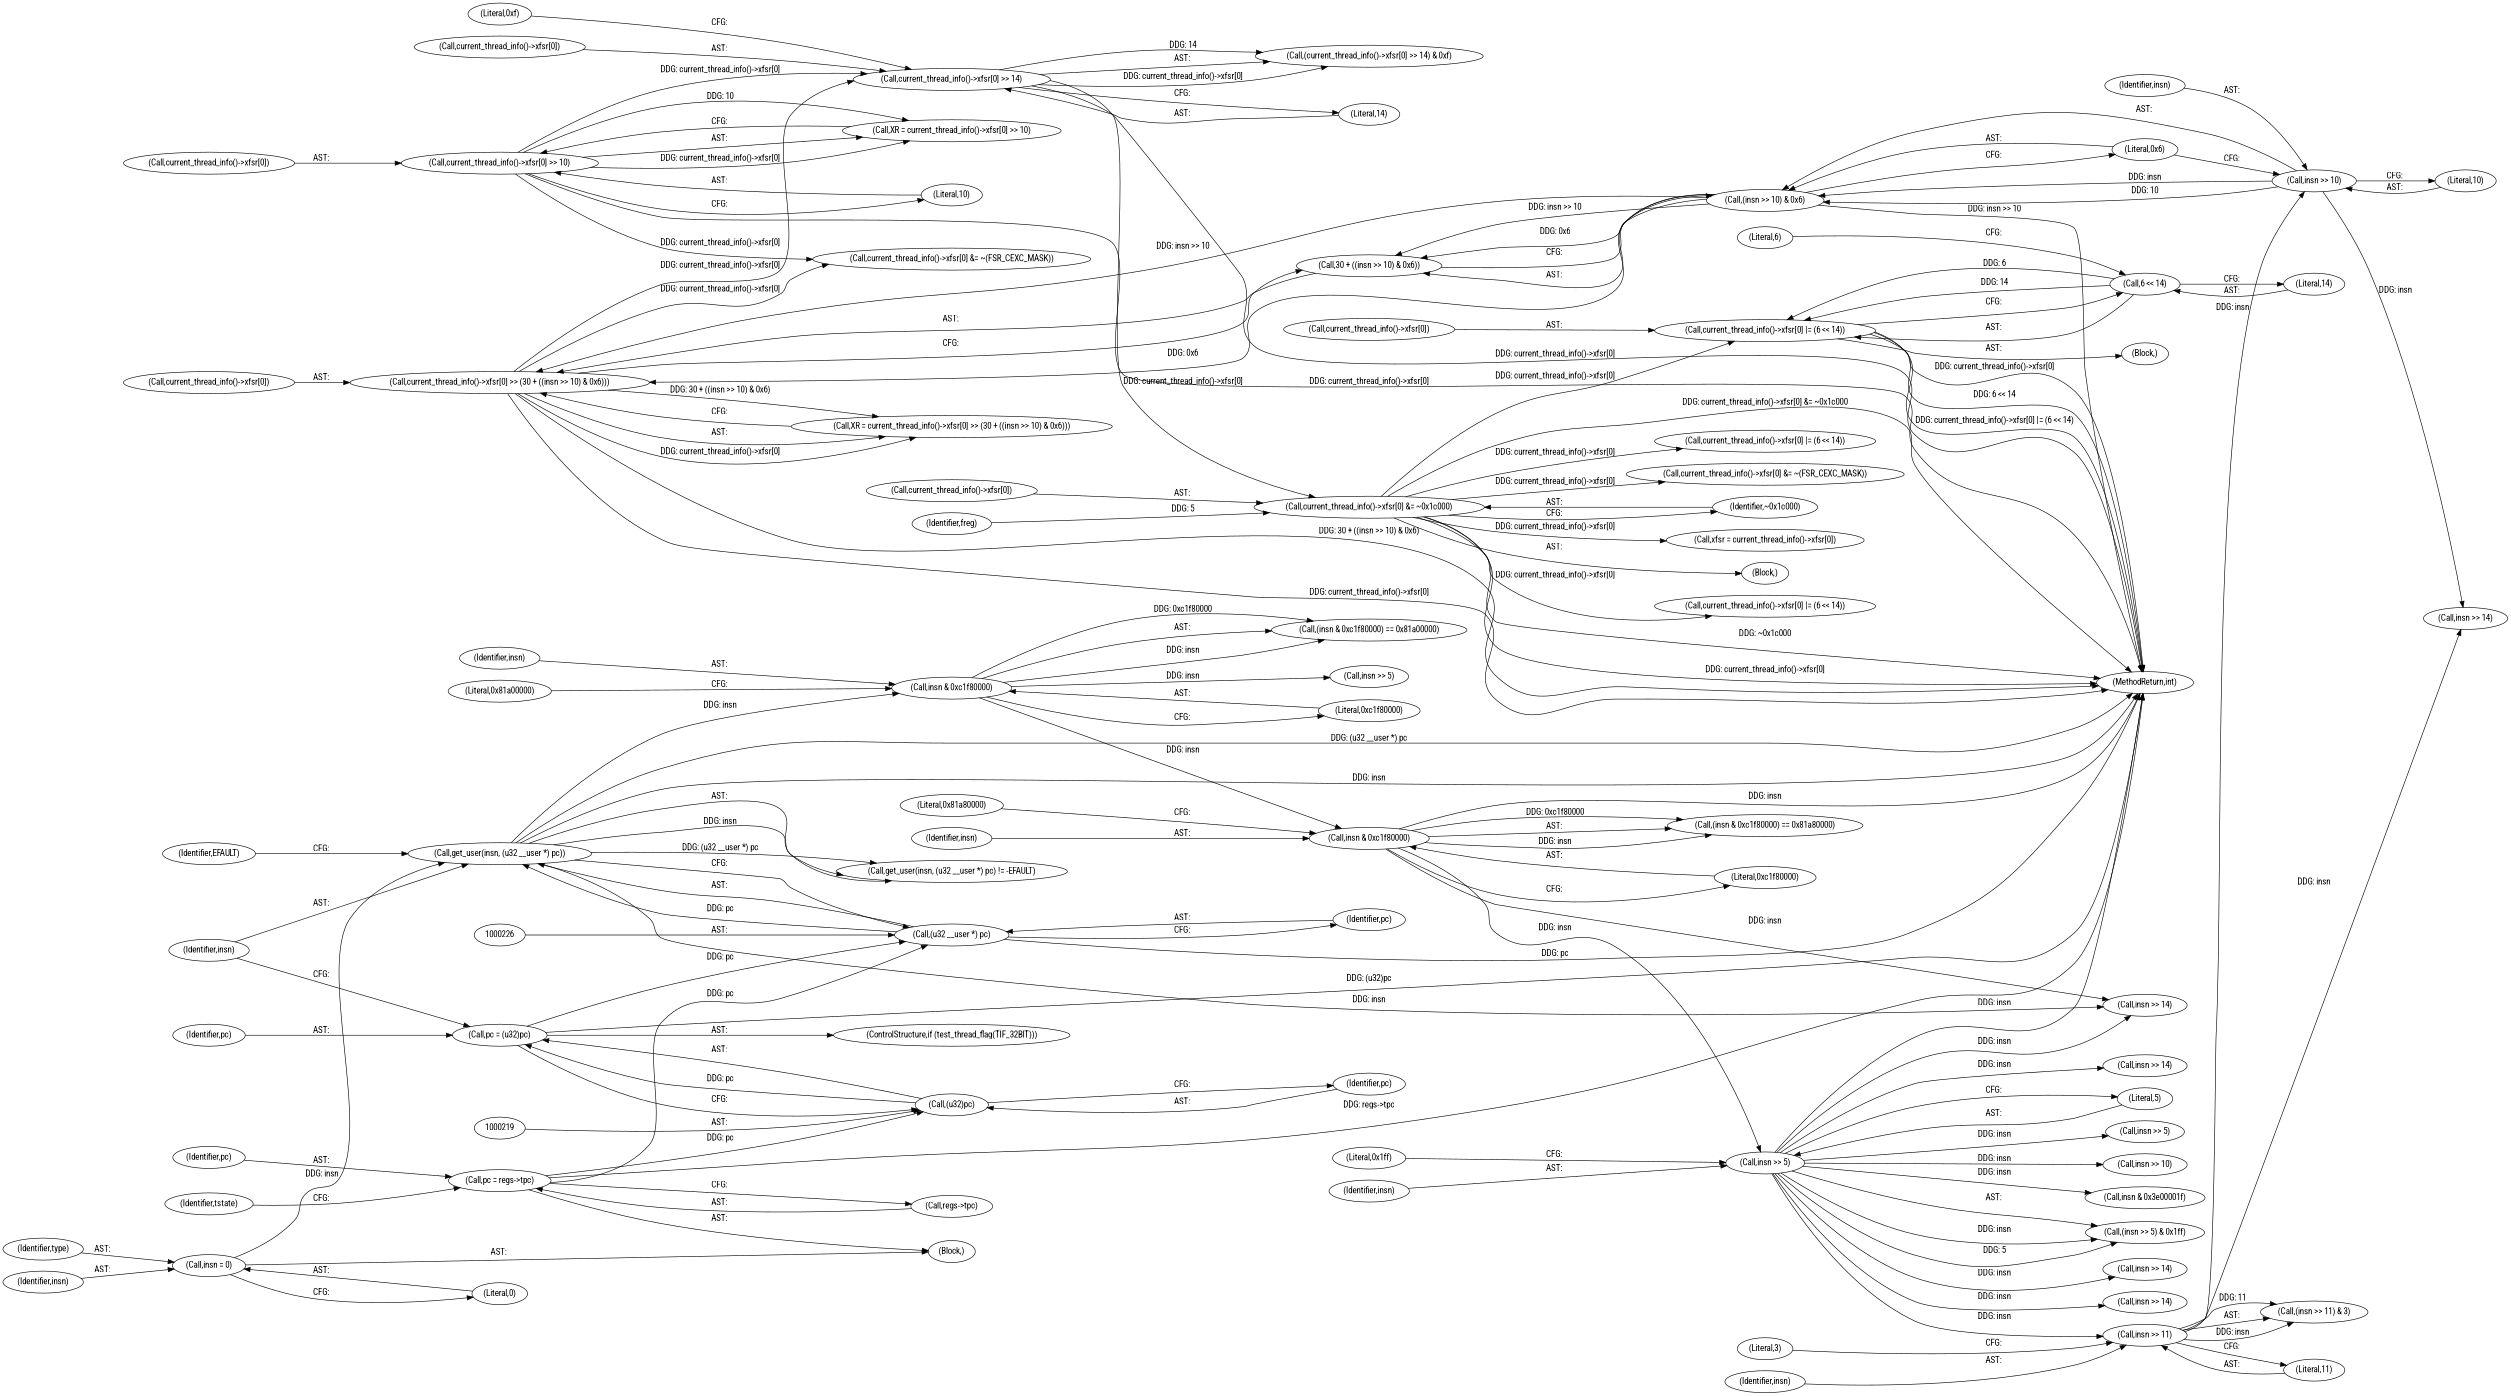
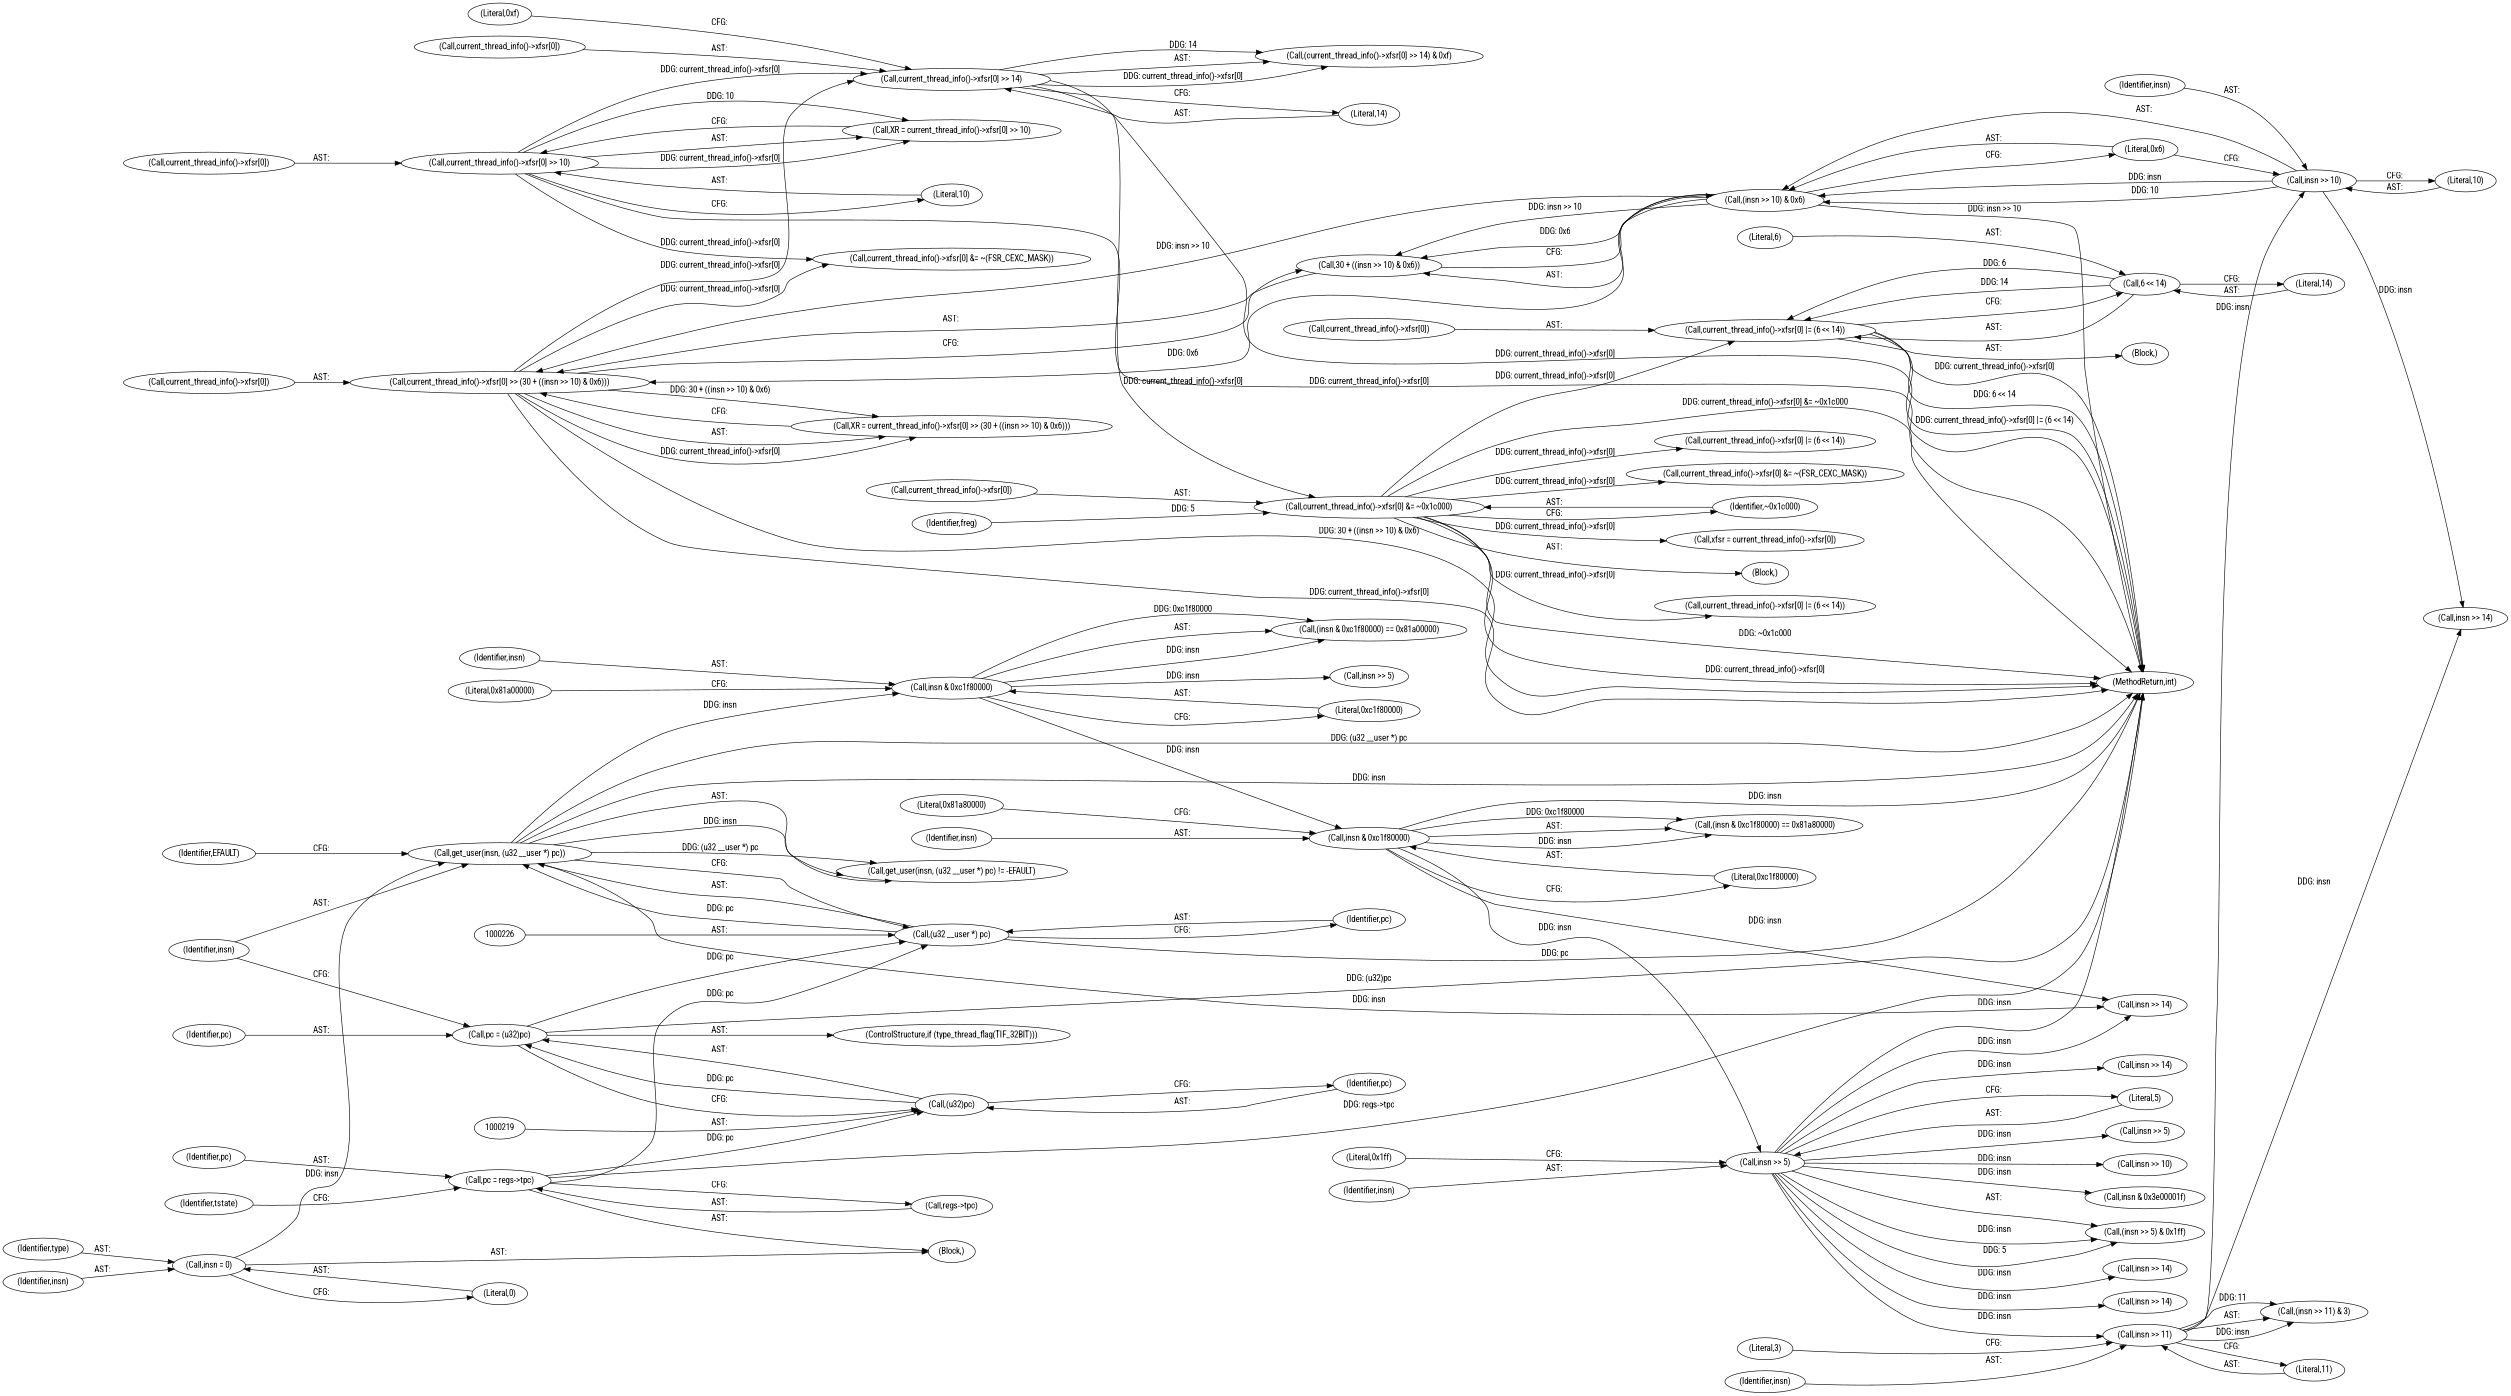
(1995, 233) -> (1995, 233)
(952, 1035) -> (952, 1035)
